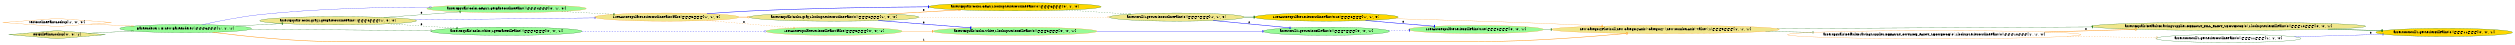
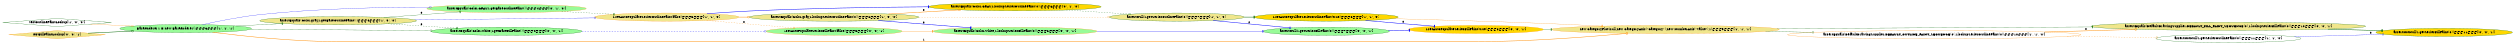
(57, 22) -> (57, 22)
(1476, 29) -> (1476, 29)
(1398, 30) -> (1398, 30)
(110, 32) -> (110, 32)
(57, 35) -> (57, 35)
